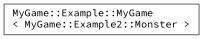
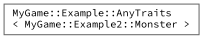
(102, 19) -> (102, 19)
